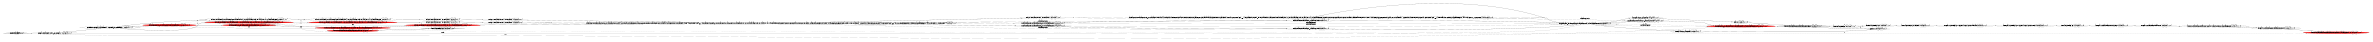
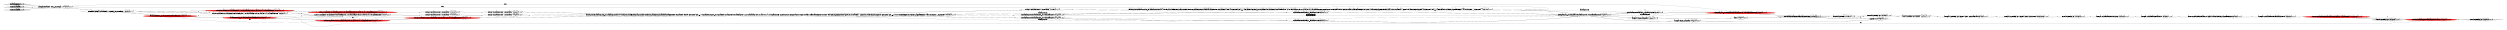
none -> (17, 4)
none -> (17, 10)
none -> (2388, 20)
